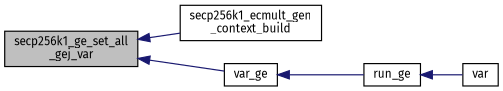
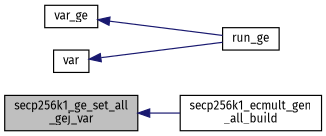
(251, 23) -> (251, 113)
(187, 66) -> none
(448, 75) -> (162, 50)
